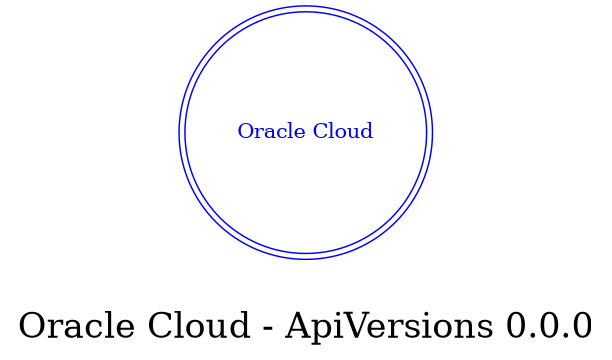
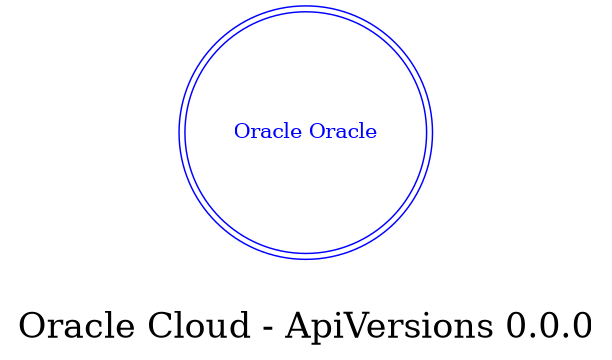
(306, 133) -> (306, 133)
